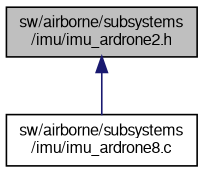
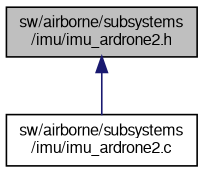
(102, 140) -> (102, 140)
